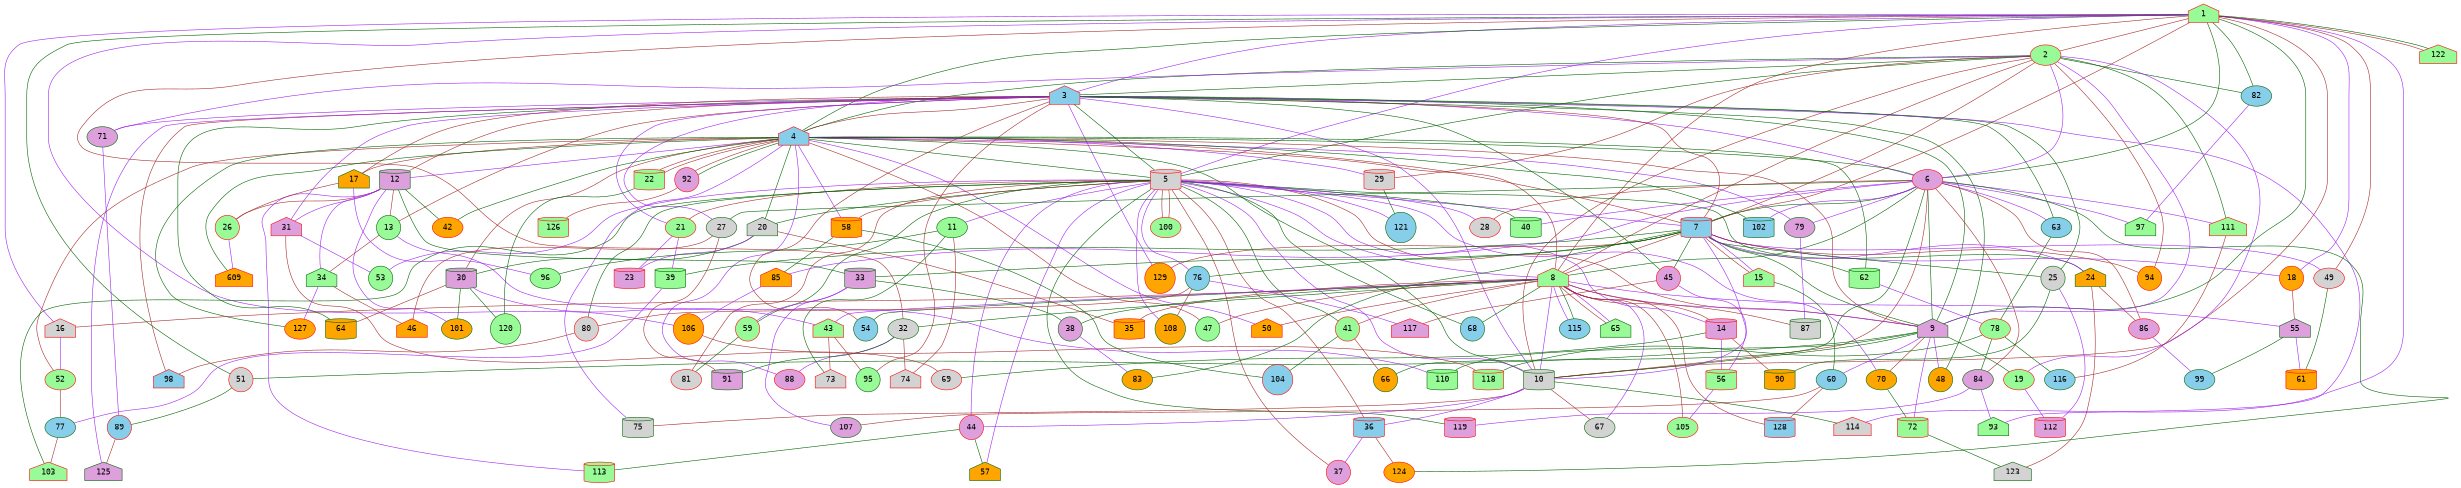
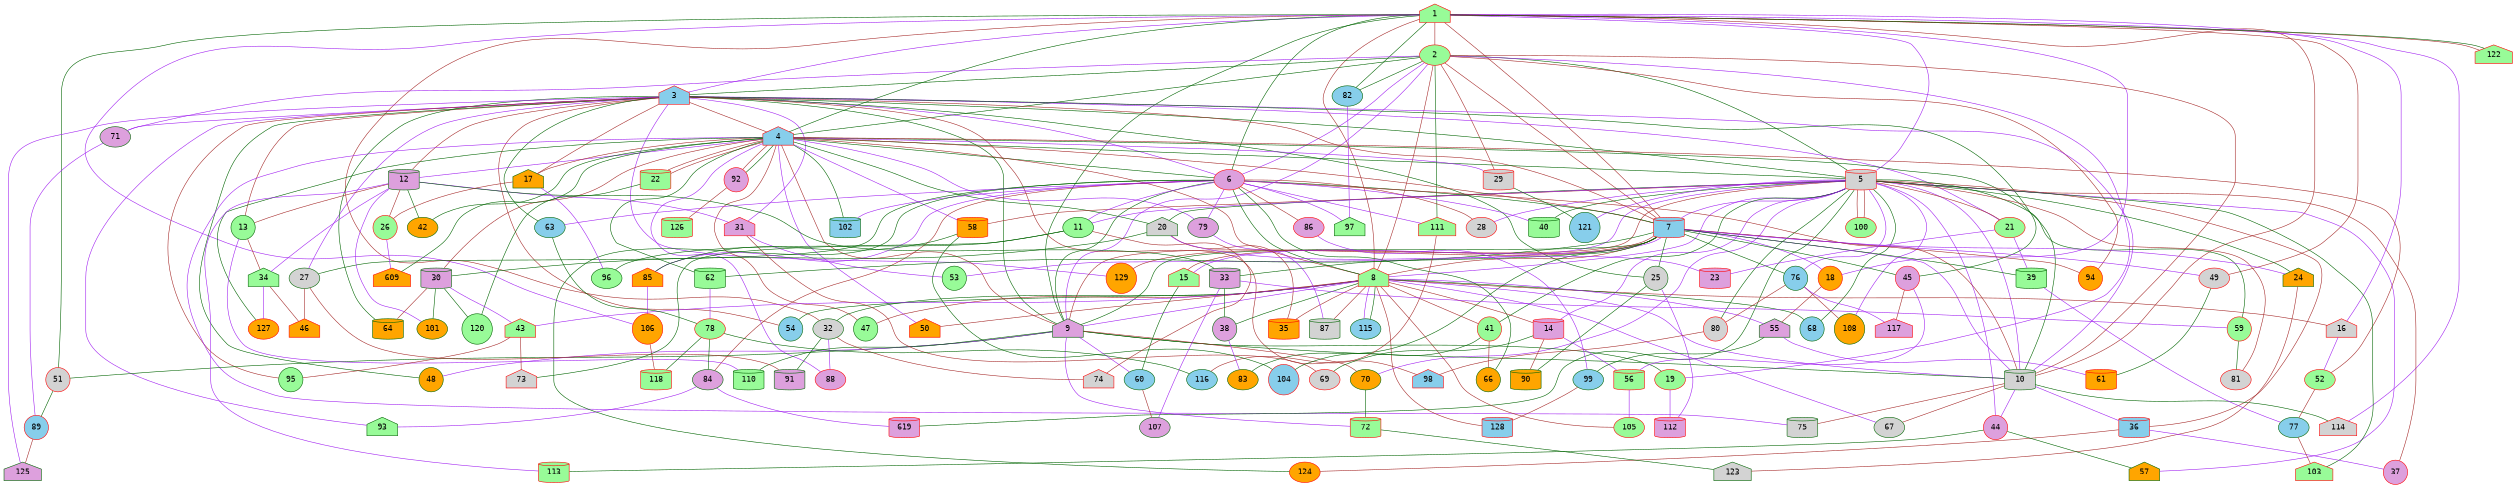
none -> (1128, 203)
(448, 228) -> (423, 228)
(2117, 303) -> none
(1616, 329) -> none
(1807, 403) -> (1546, 405)
(1460, 427) -> (904, 427)
